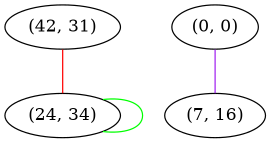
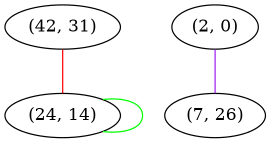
(215, 27) -> (215, 27)
(63, 116) -> (63, 116)
(215, 116) -> (215, 116)
